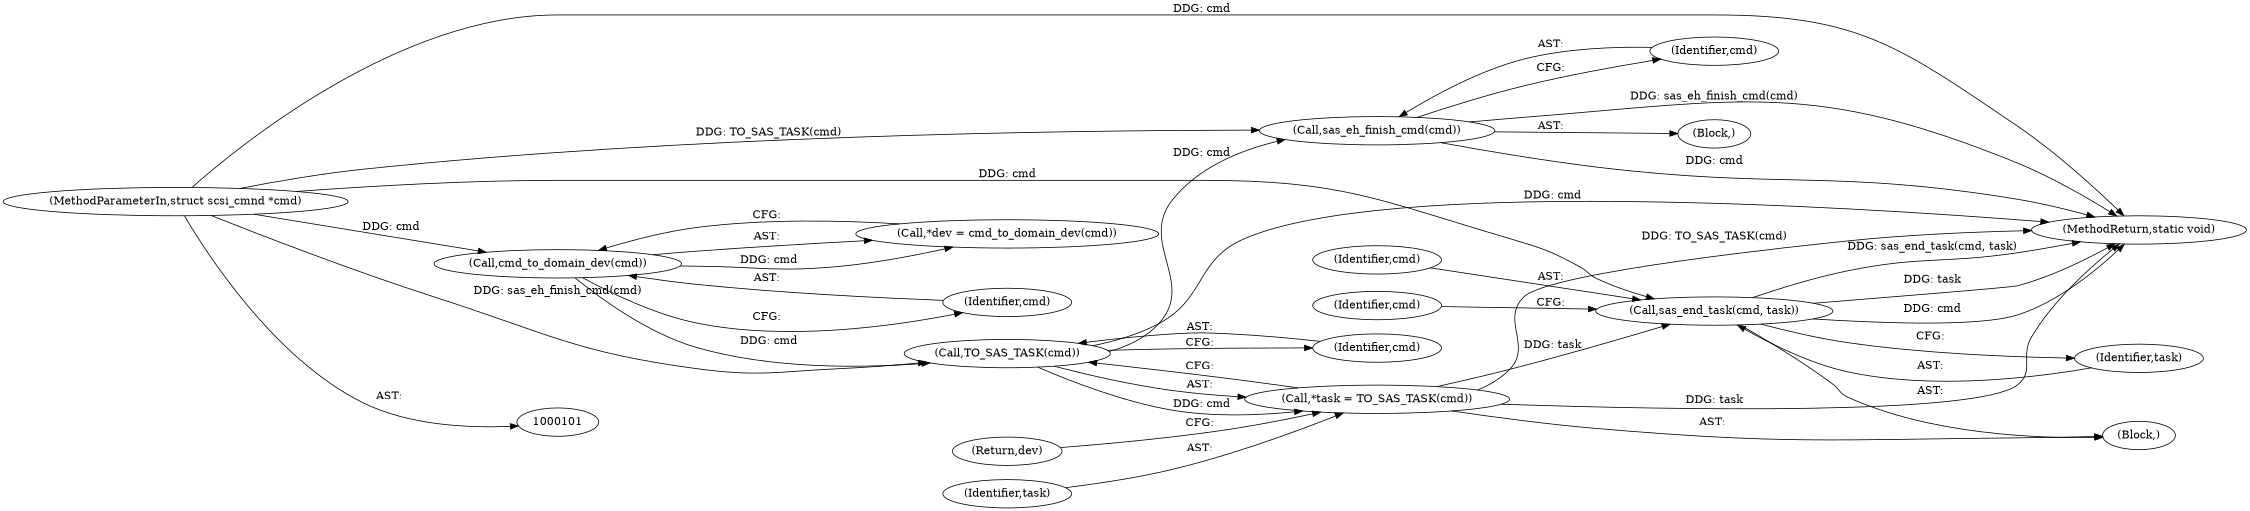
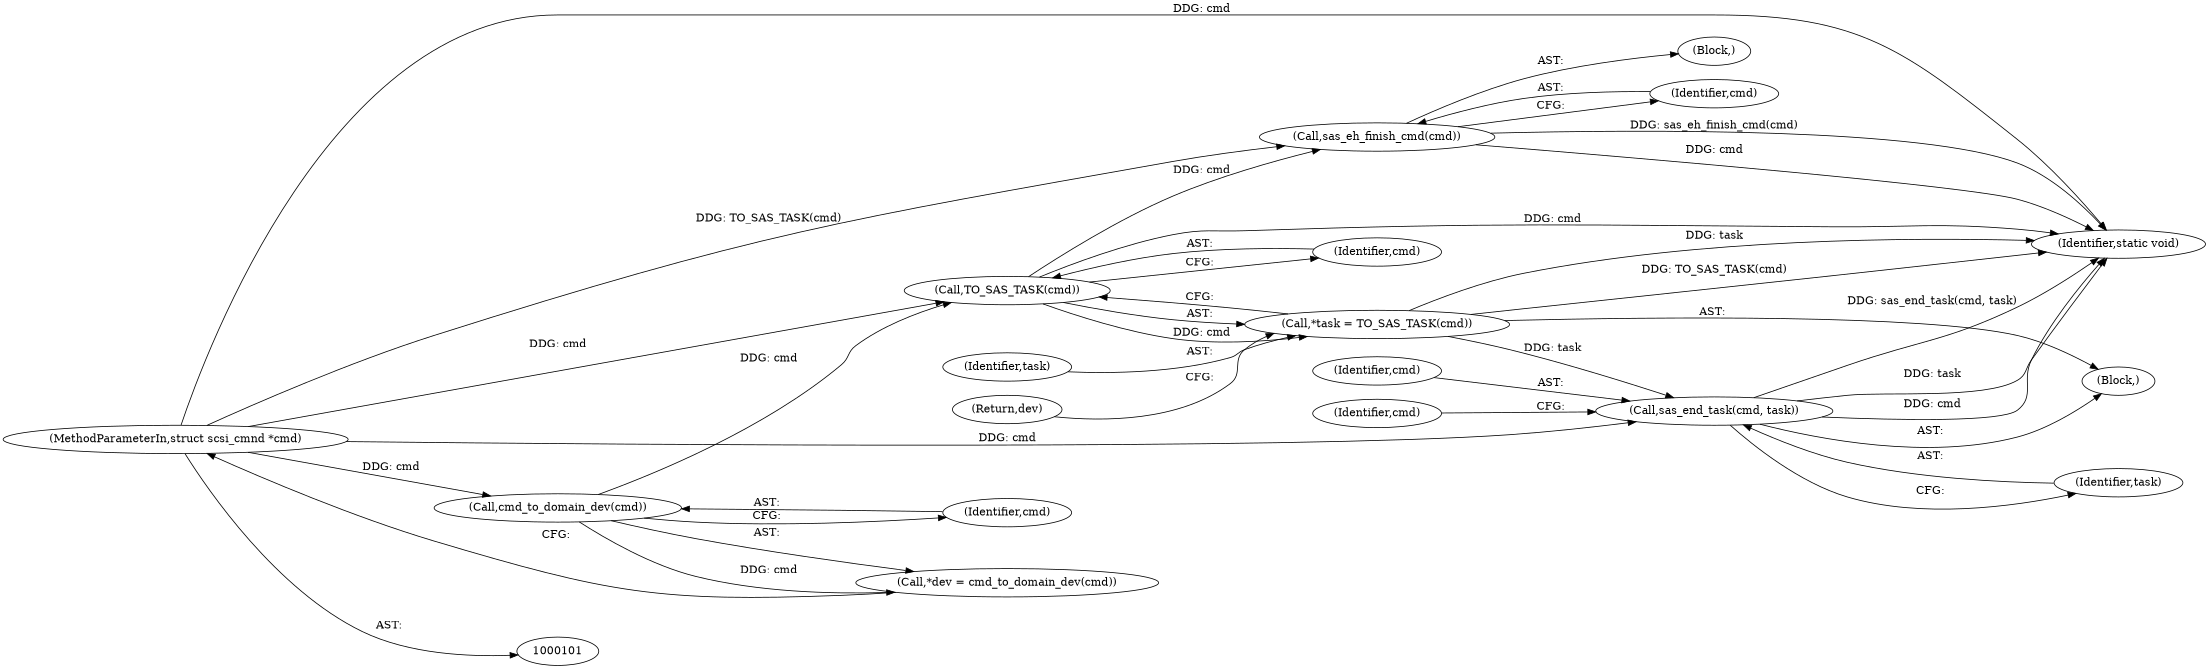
(752, 223) -> (546, 573)
(2139, 230) -> (2118, 244)
(558, 291) -> (558, 345)
